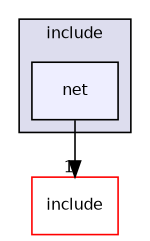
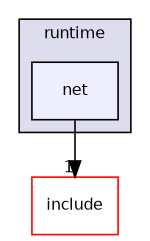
(75, 34) -> (75, 34)
